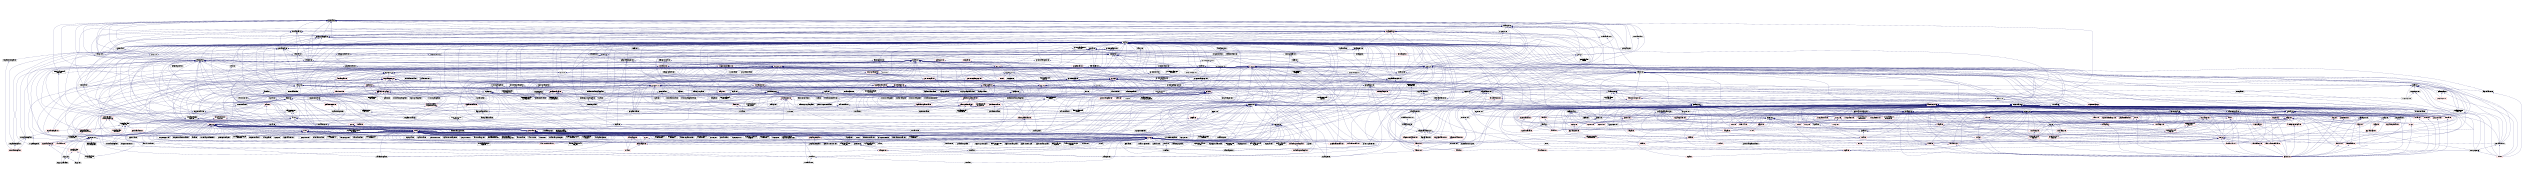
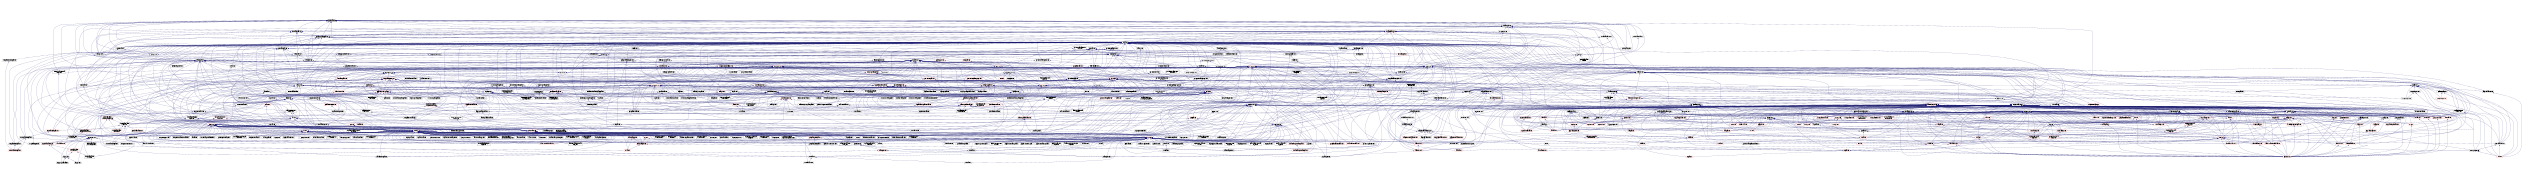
(663, 92) -> (663, 92)
